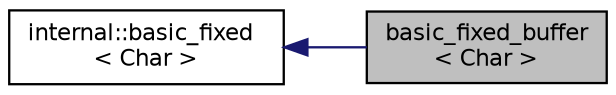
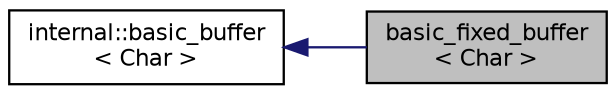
(146, 47) -> (146, 47)
